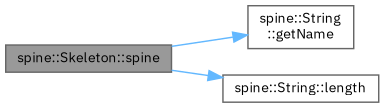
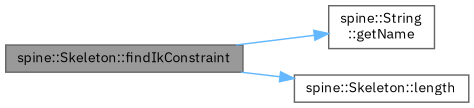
(89, 59) -> (124, 59)
(301, 89) -> (382, 89)
